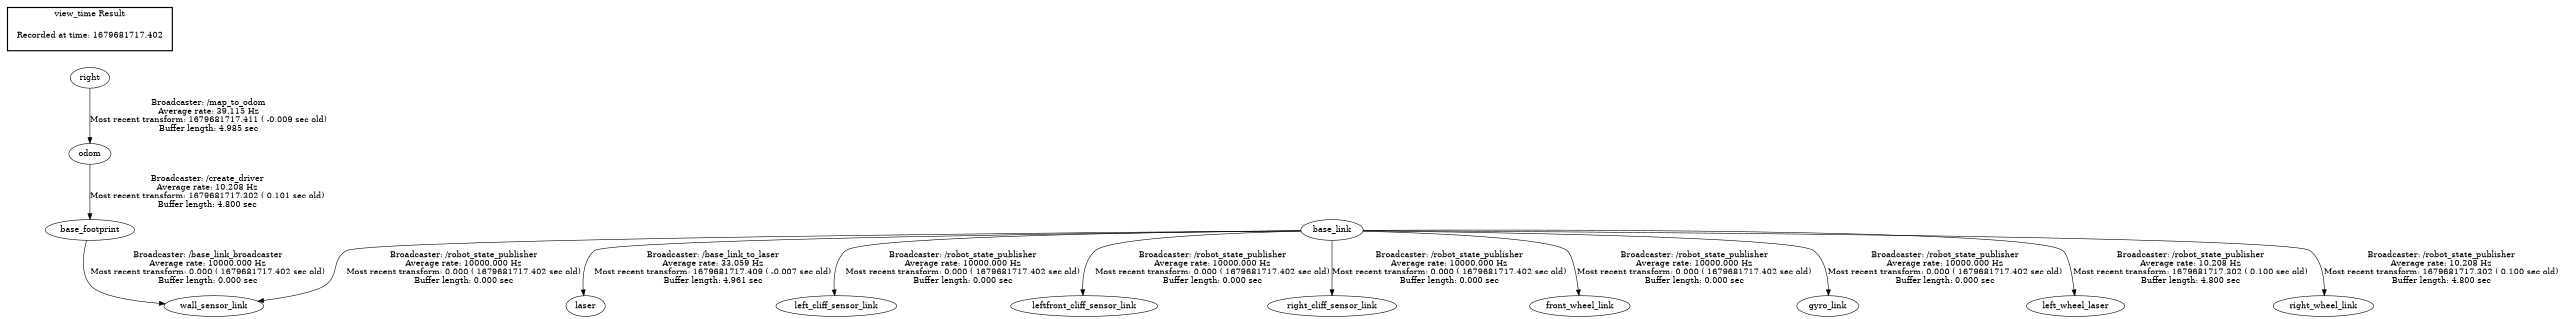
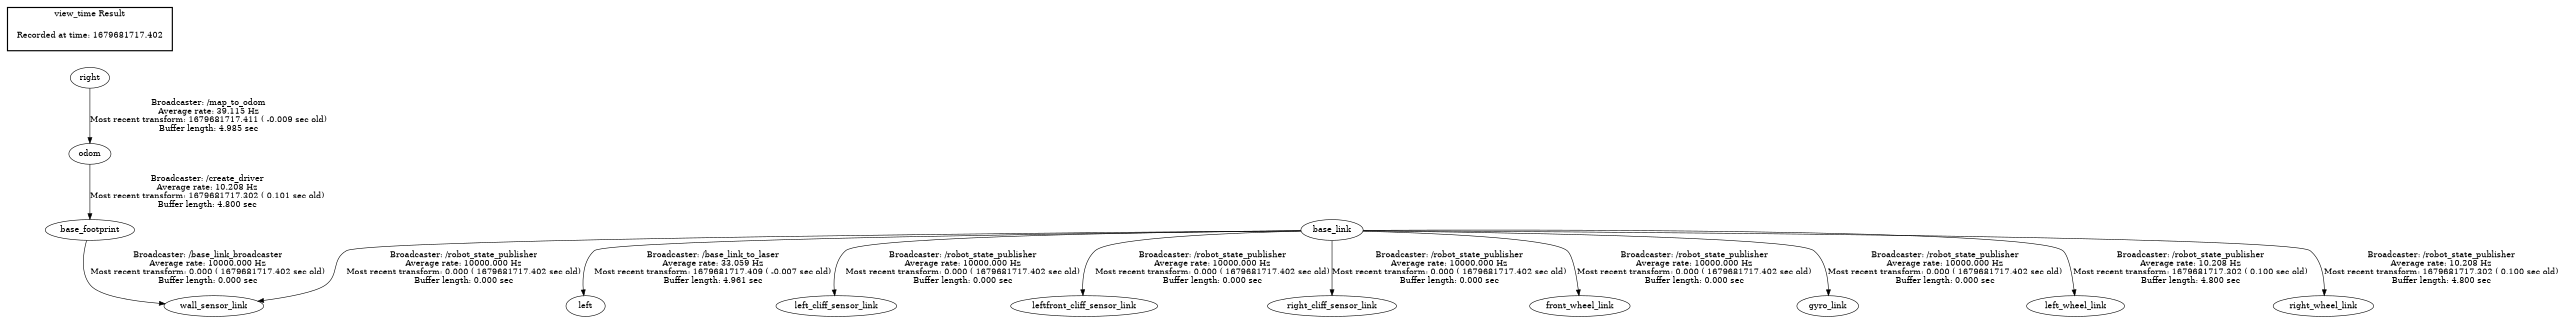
(586, 306) -> (586, 306)
(2076, 306) -> (2076, 306)
